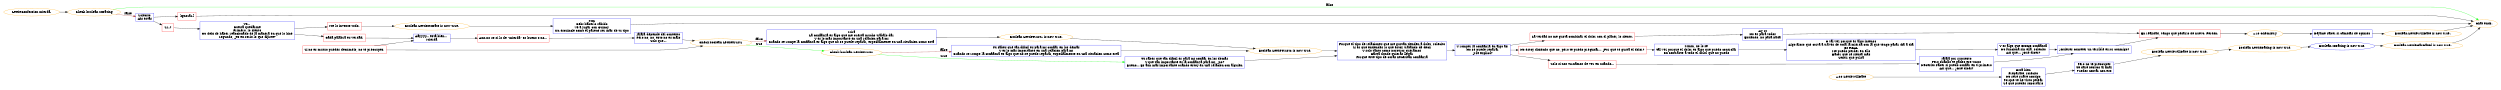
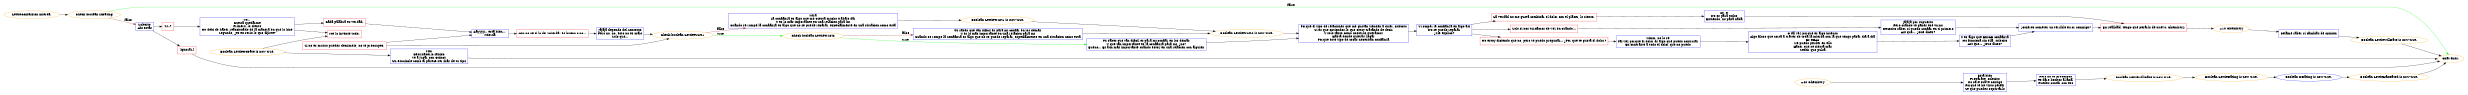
(377, 26) -> (294, 42)
(2180, 34) -> (2144, 28)
(1851, 77) -> (1813, 83)
